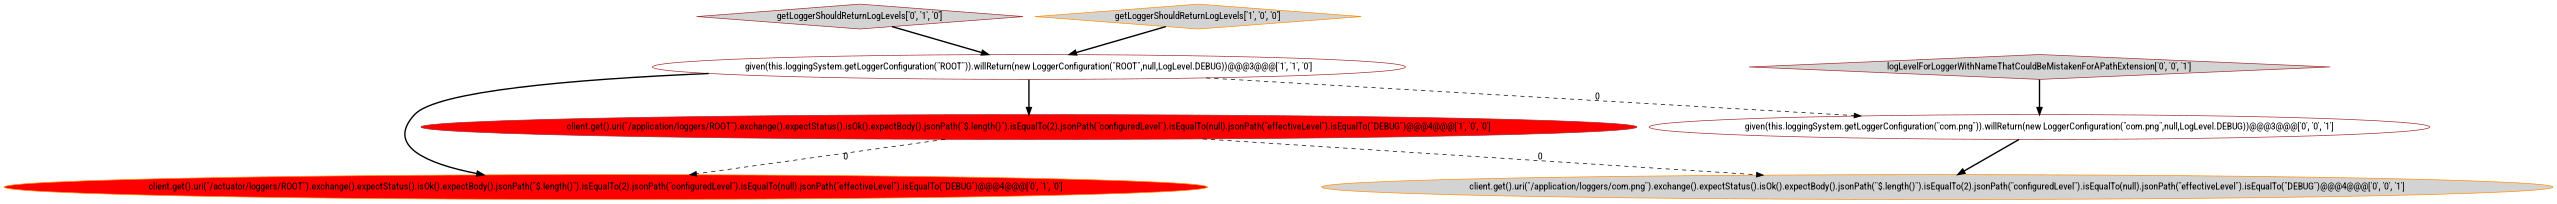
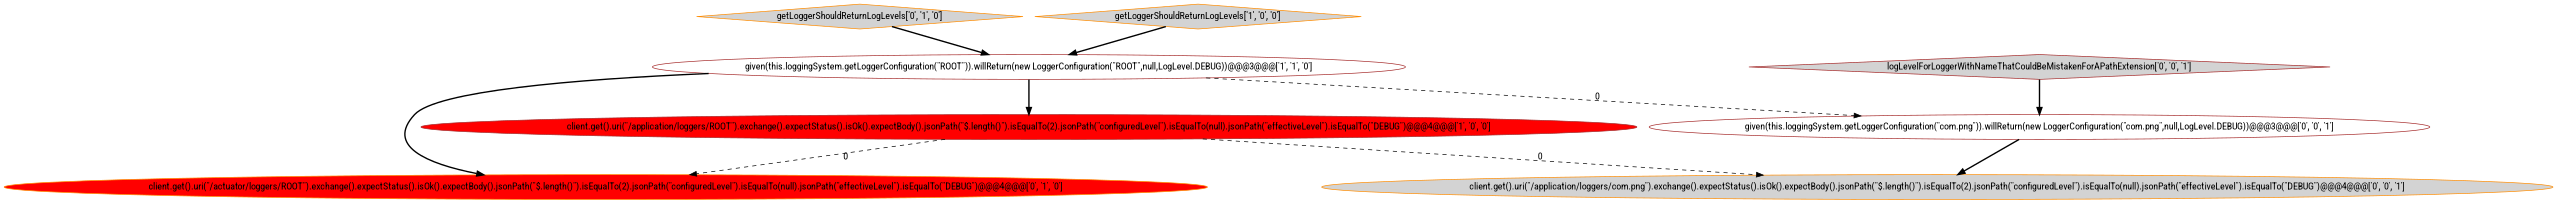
(860, 17) -> (860, 17)
